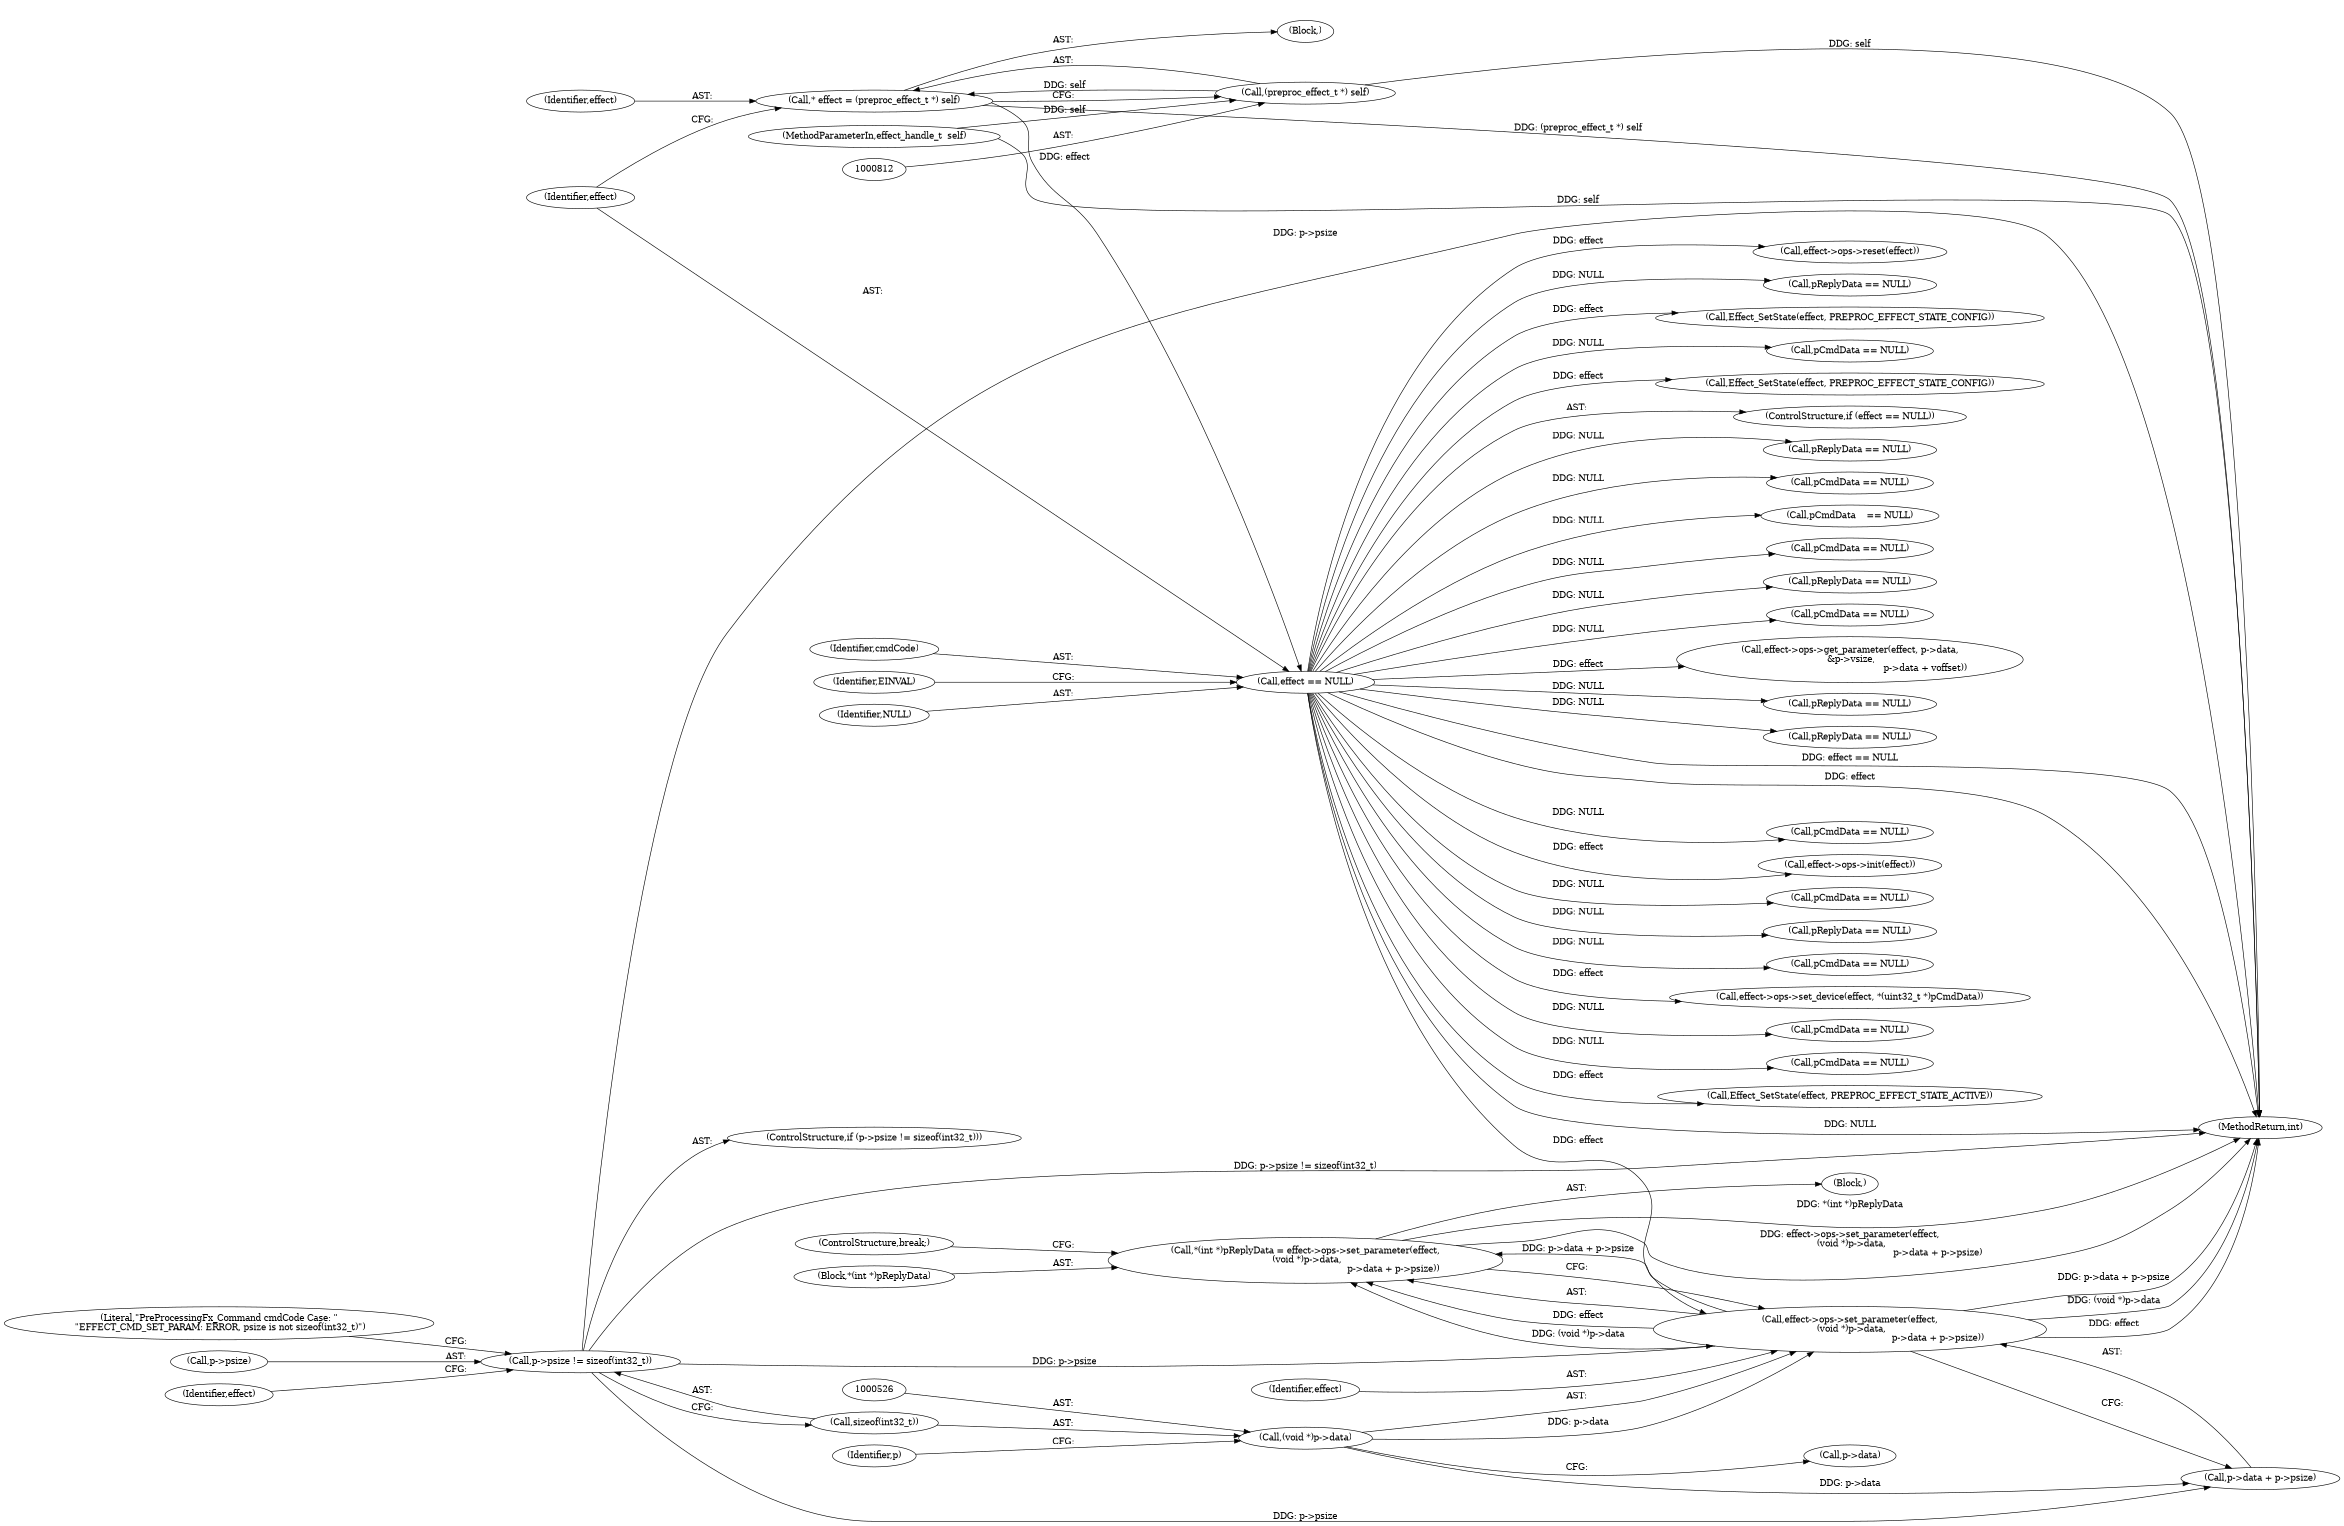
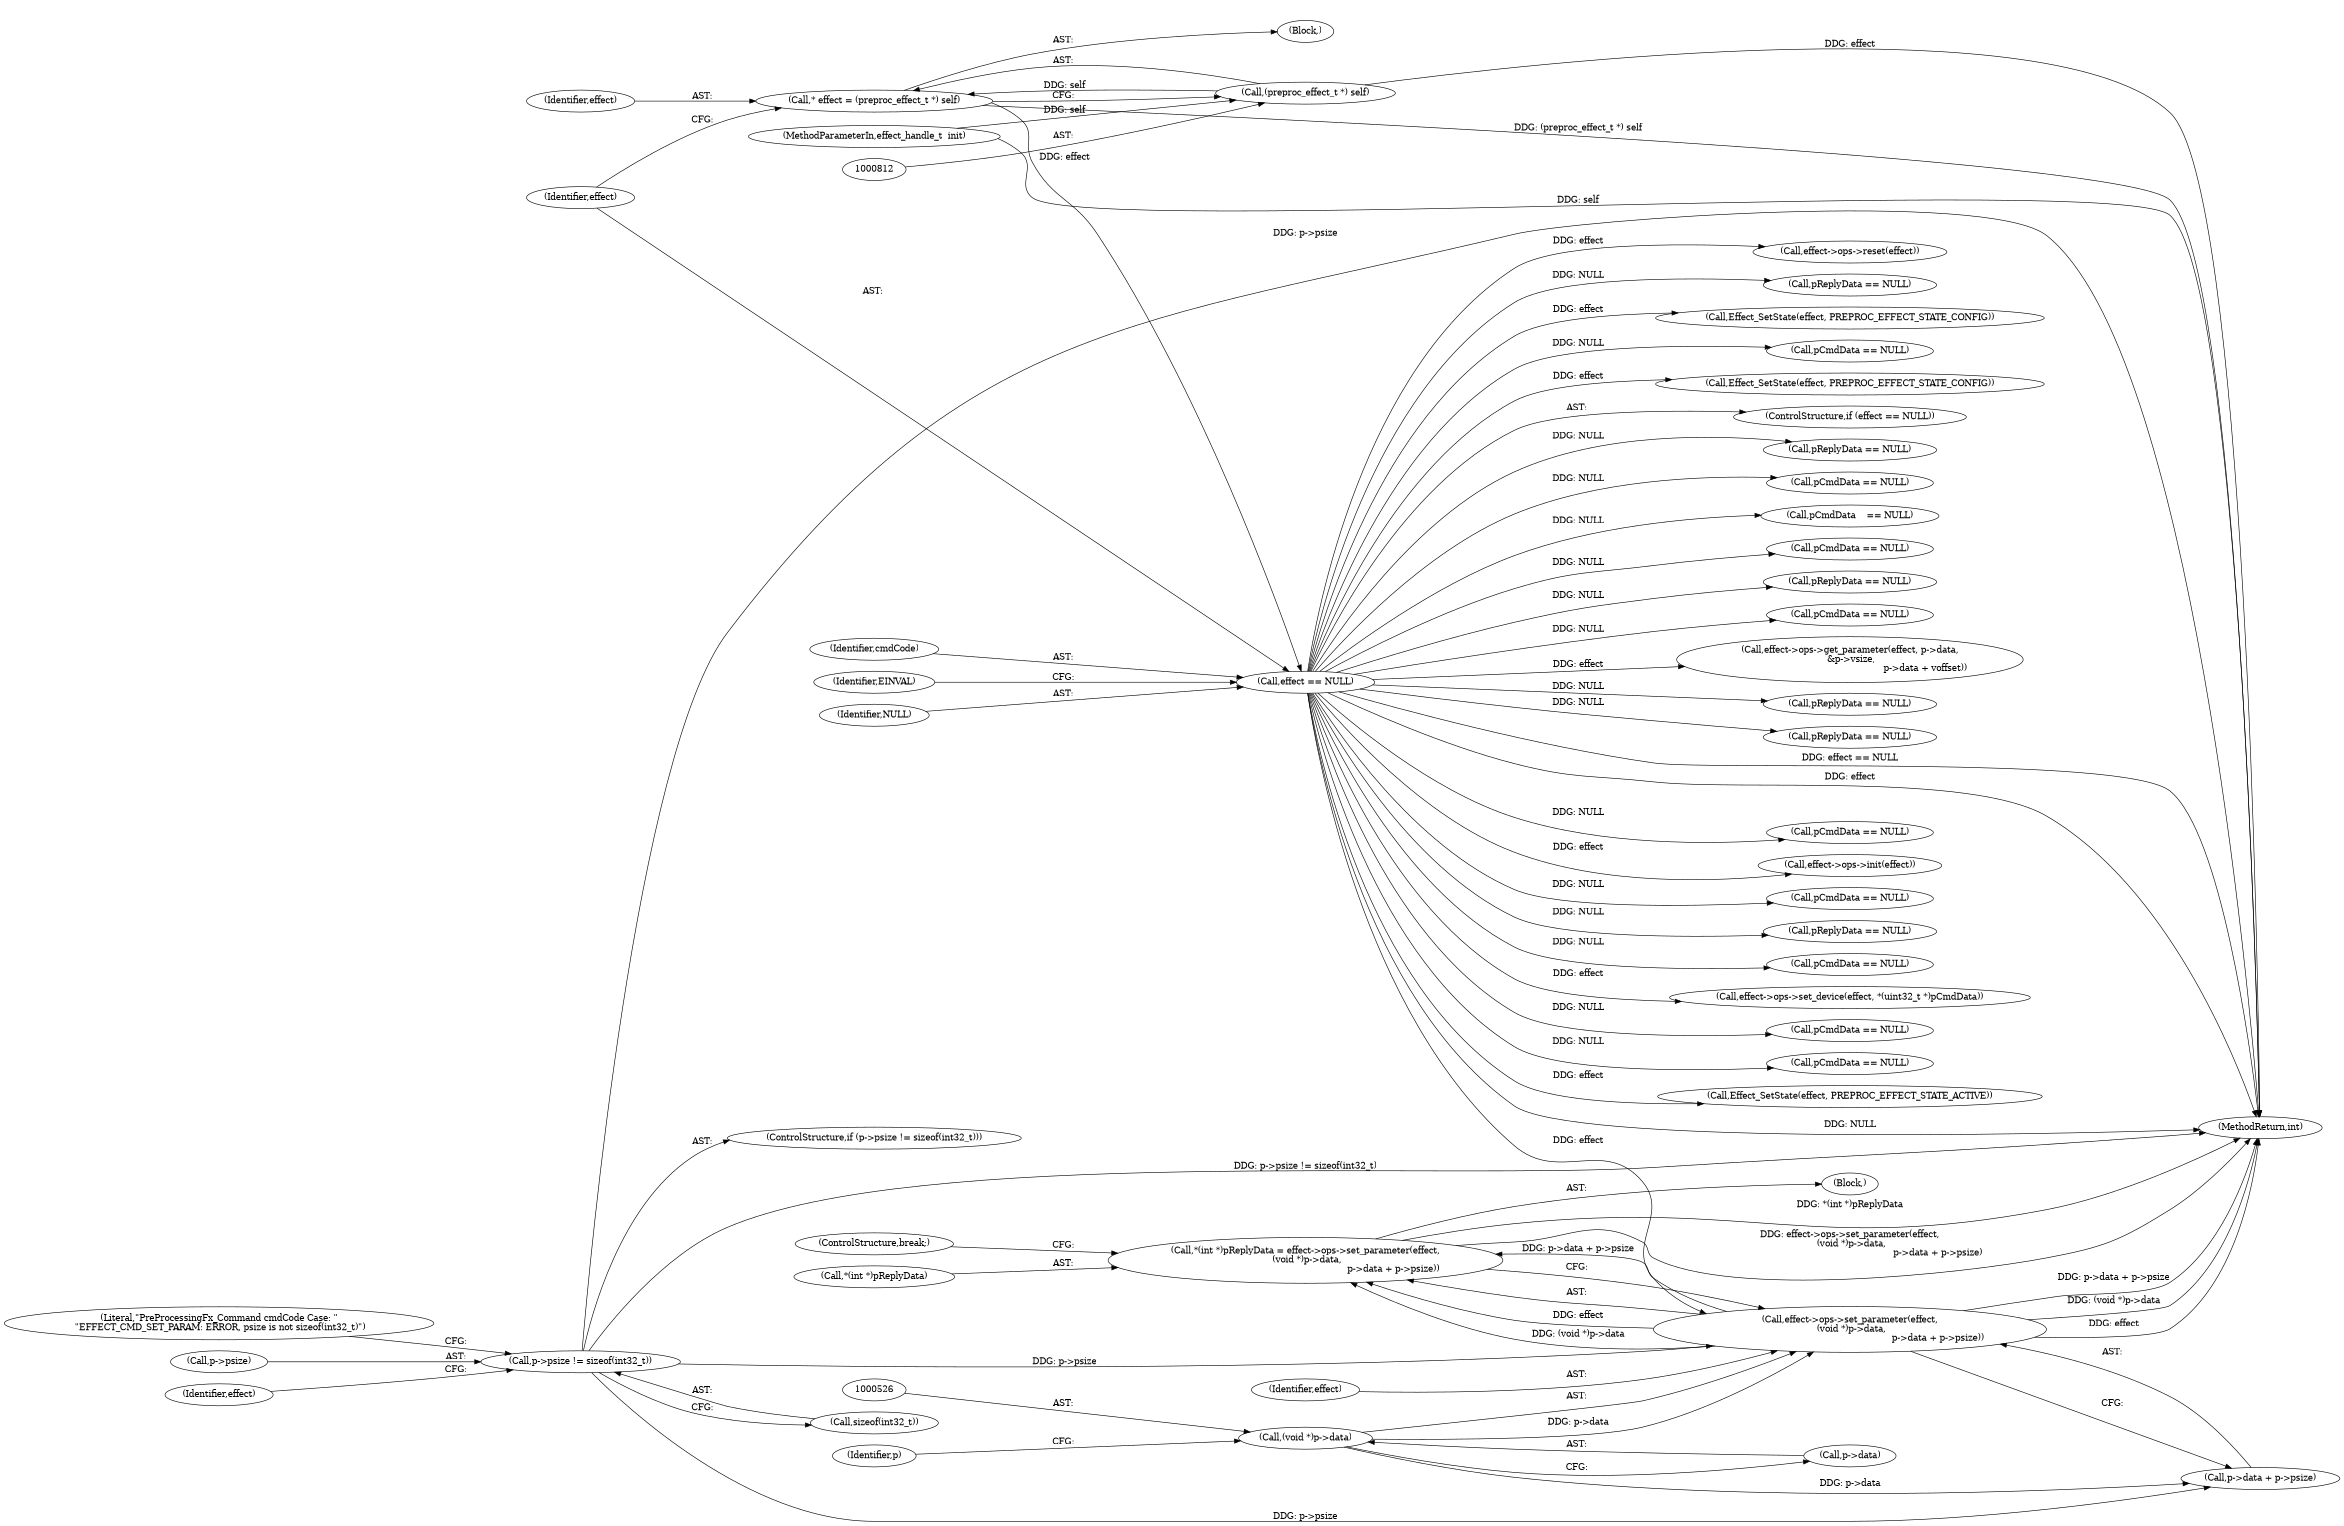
(1850, 45) -> (1850, 45)
(874, 137) -> (874, 137)
(874, 1277) -> (874, 1277)
(1086, 1430) -> (1589, 1452)
